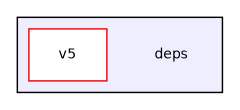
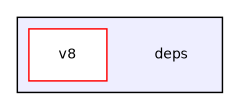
(68, 55) -> (68, 55)
